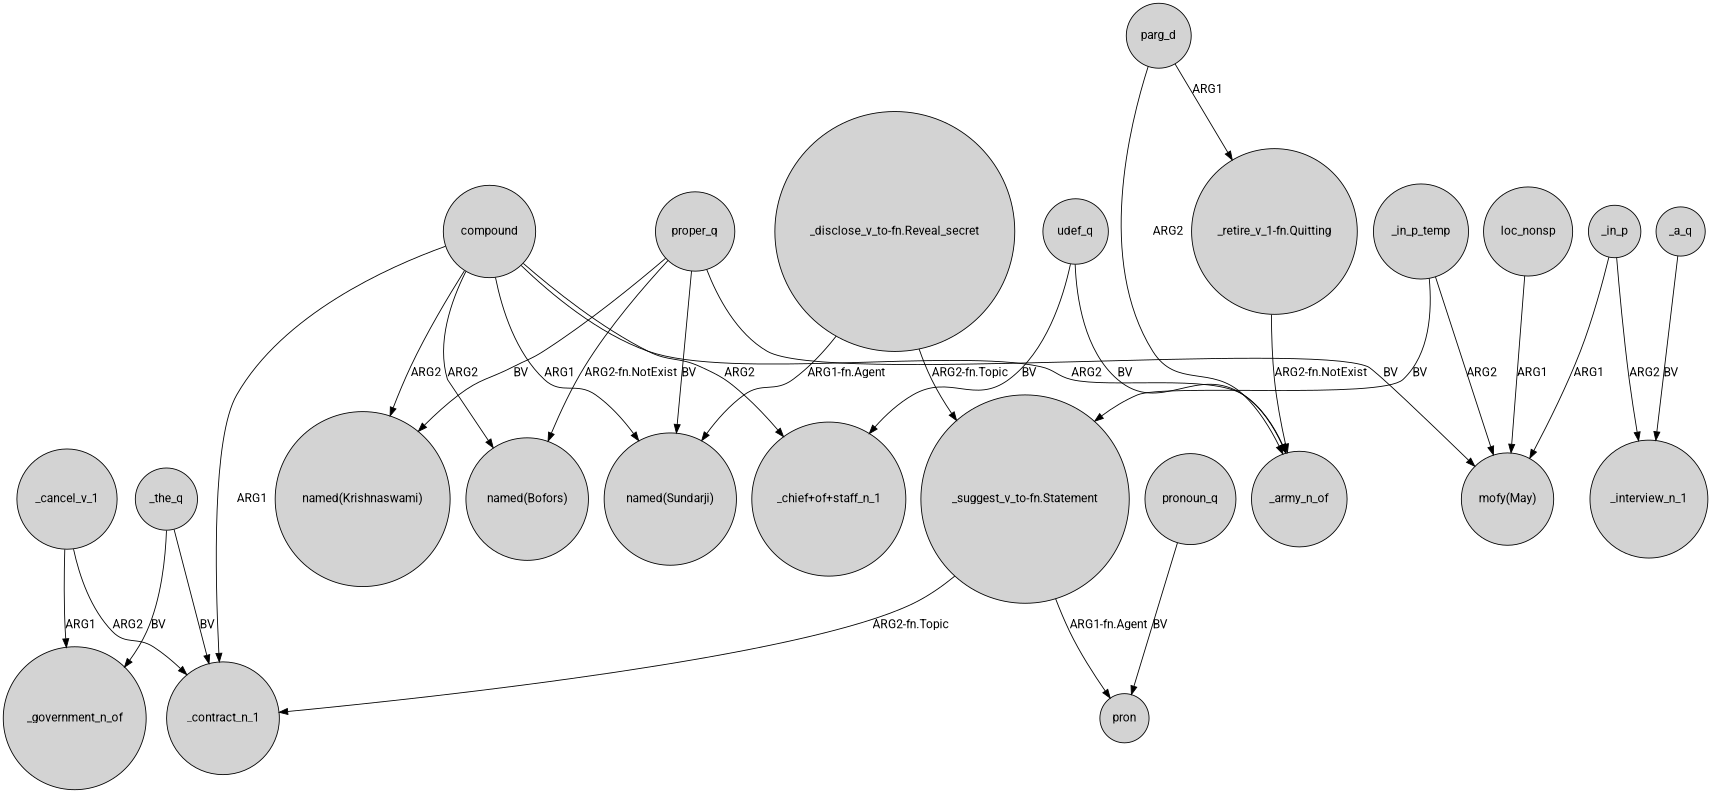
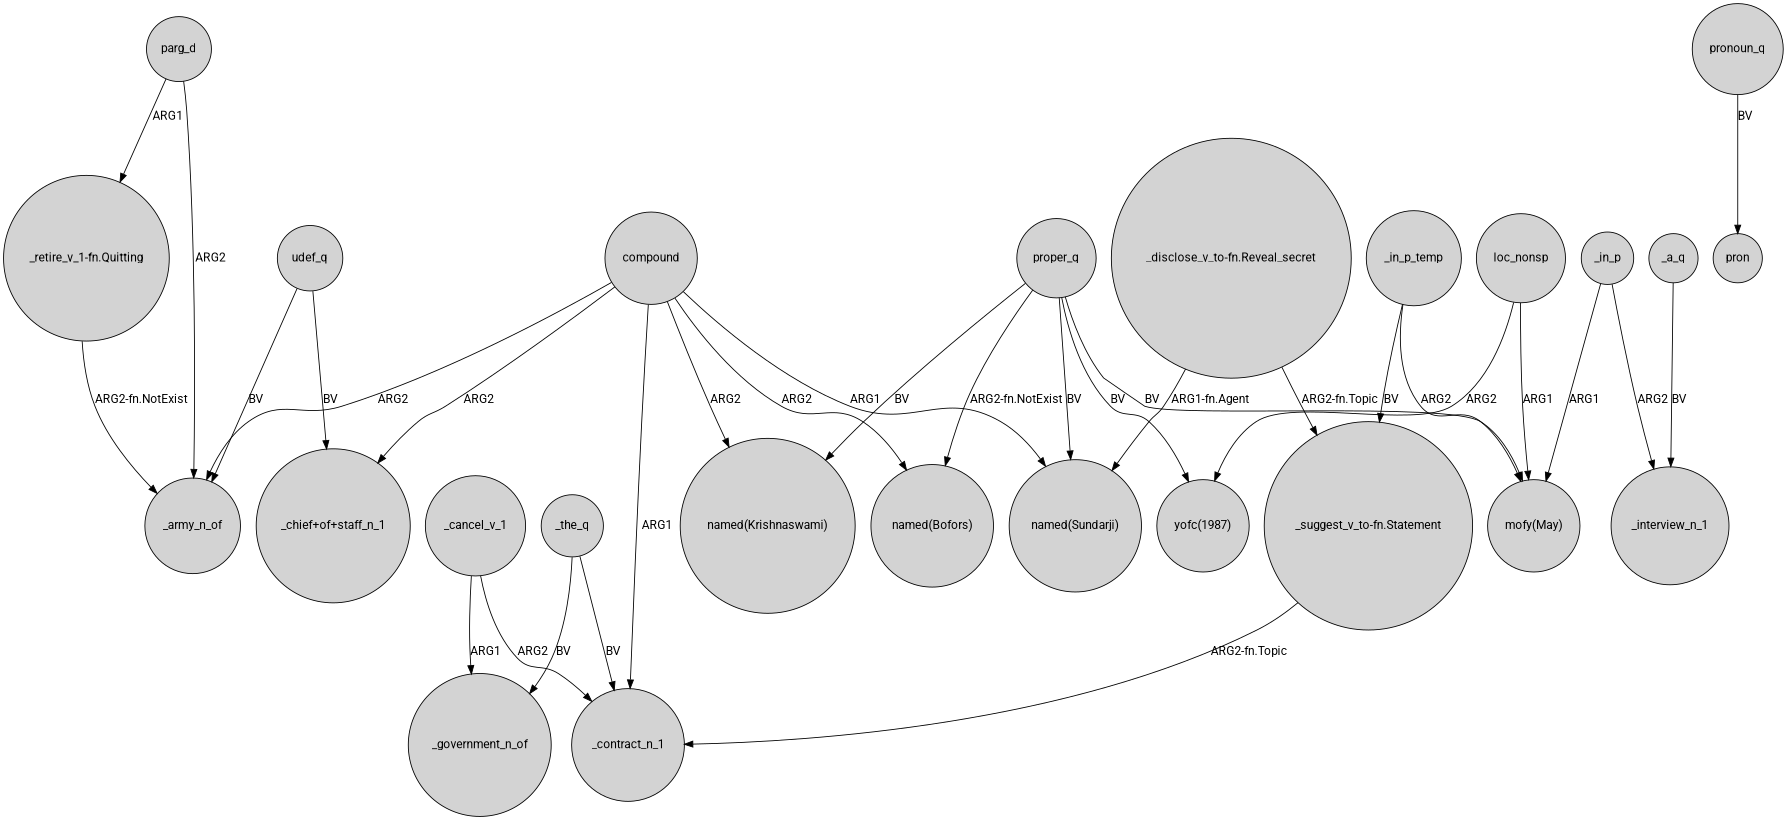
none -> (1203, 526)
(1077, 646) -> none
